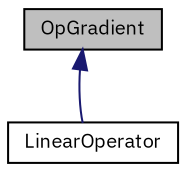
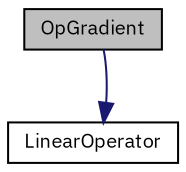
(80, 96) -> (107, 76)
